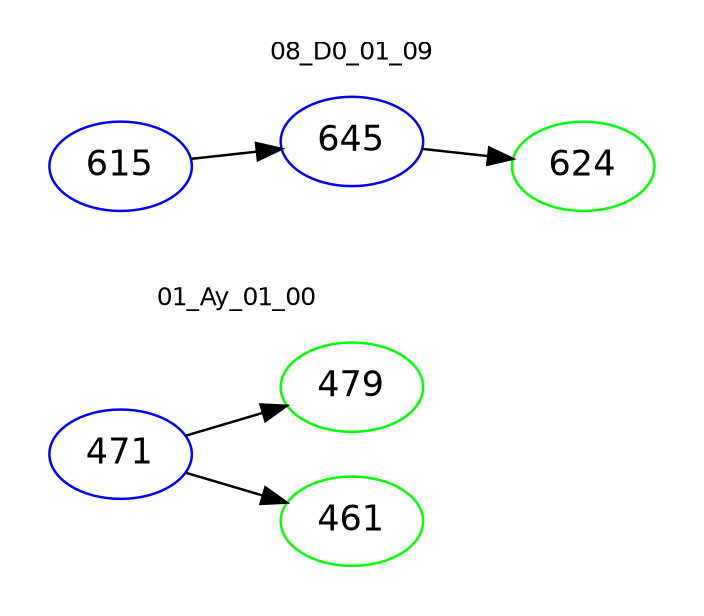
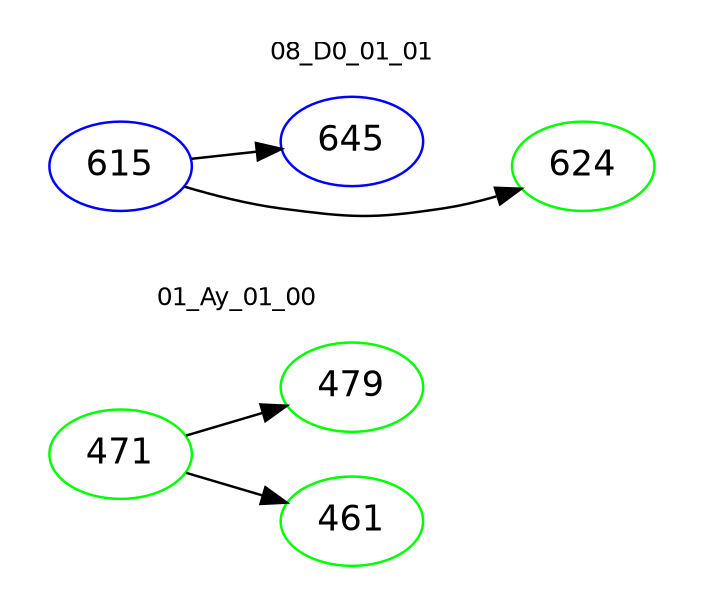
(352, 53) -> (352, 53)
(455, 153) -> (340, 215)
(121, 454) -> (121, 454)
